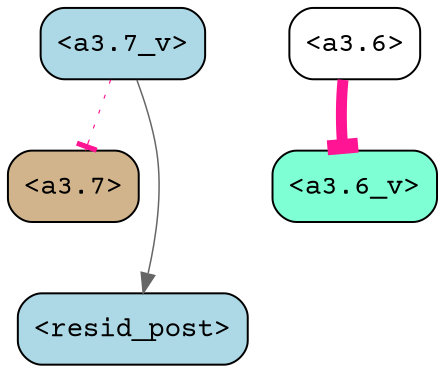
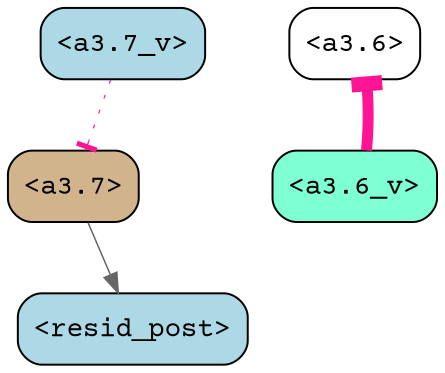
(341, 110) -> (368, 120)
(159, 175) -> (99, 248)
